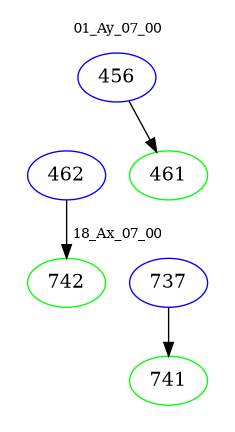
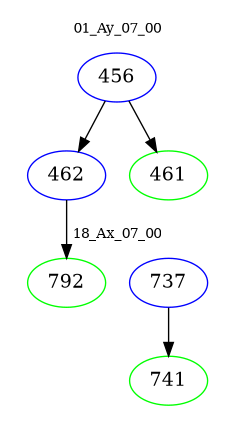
none -> (95, 120)
(67, 283) -> (67, 283)
